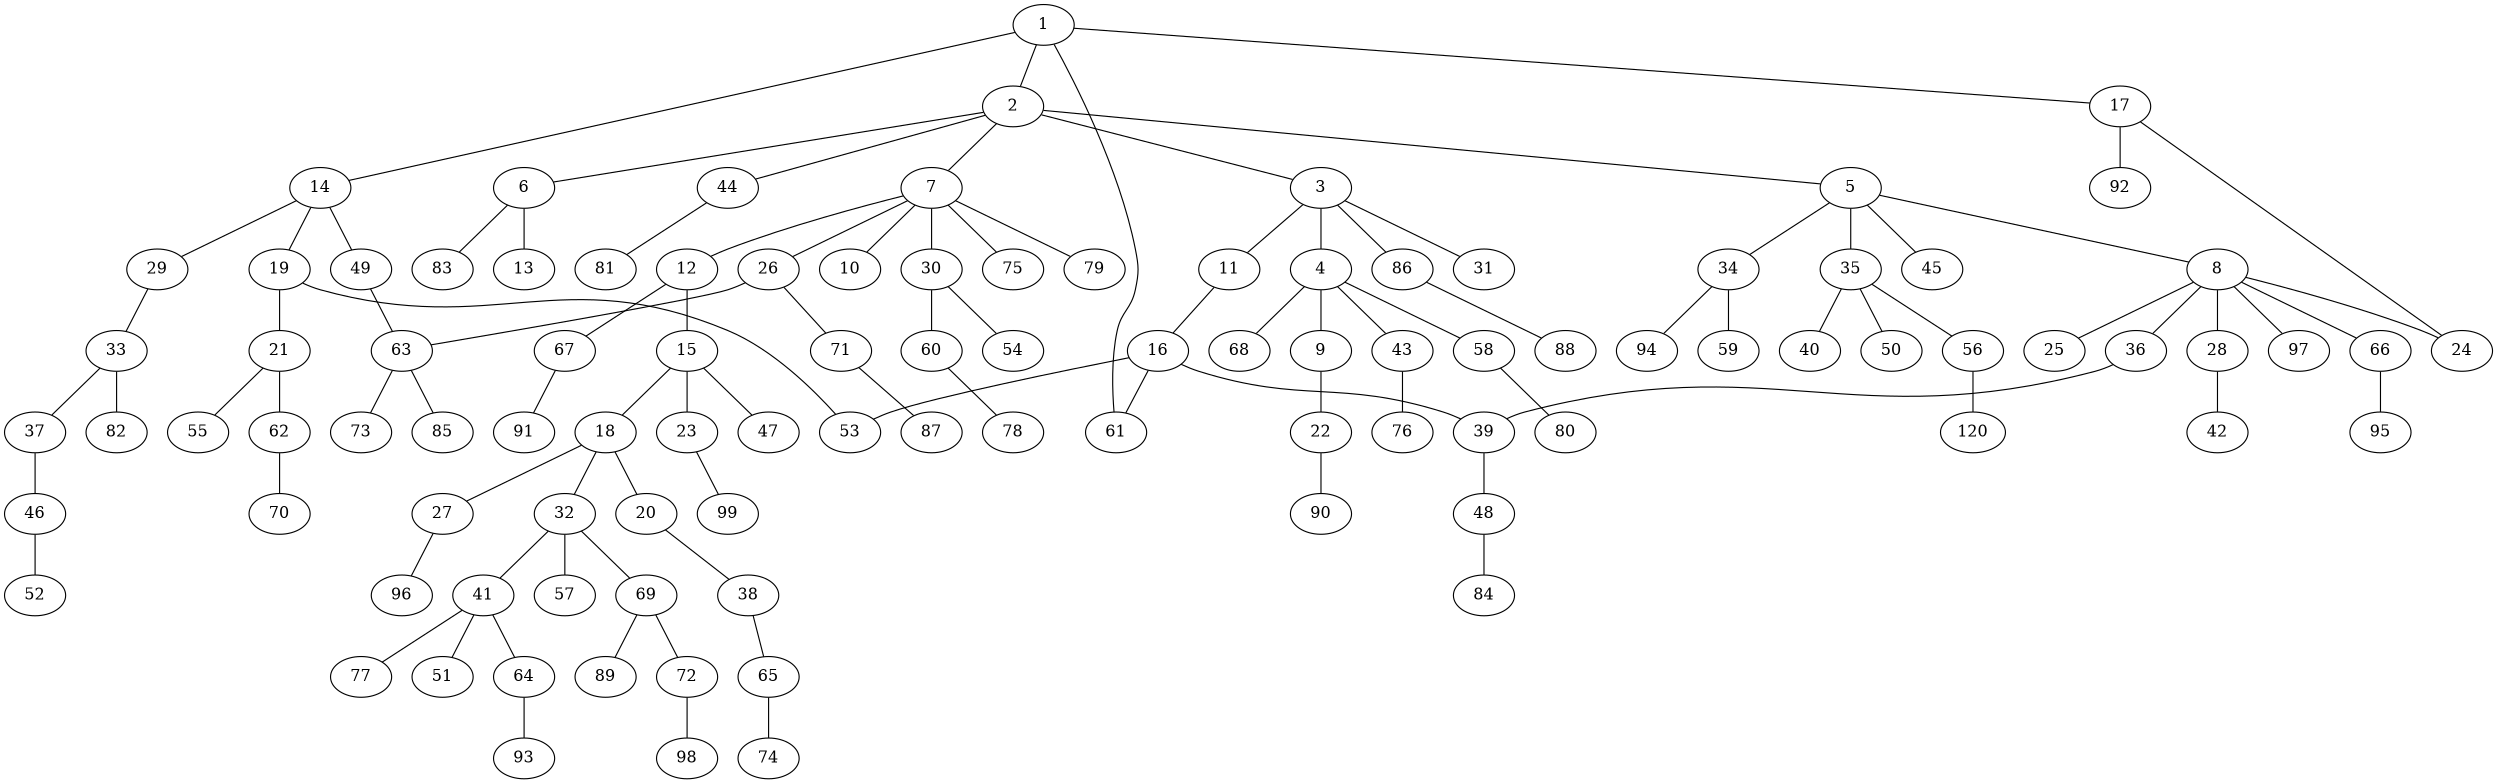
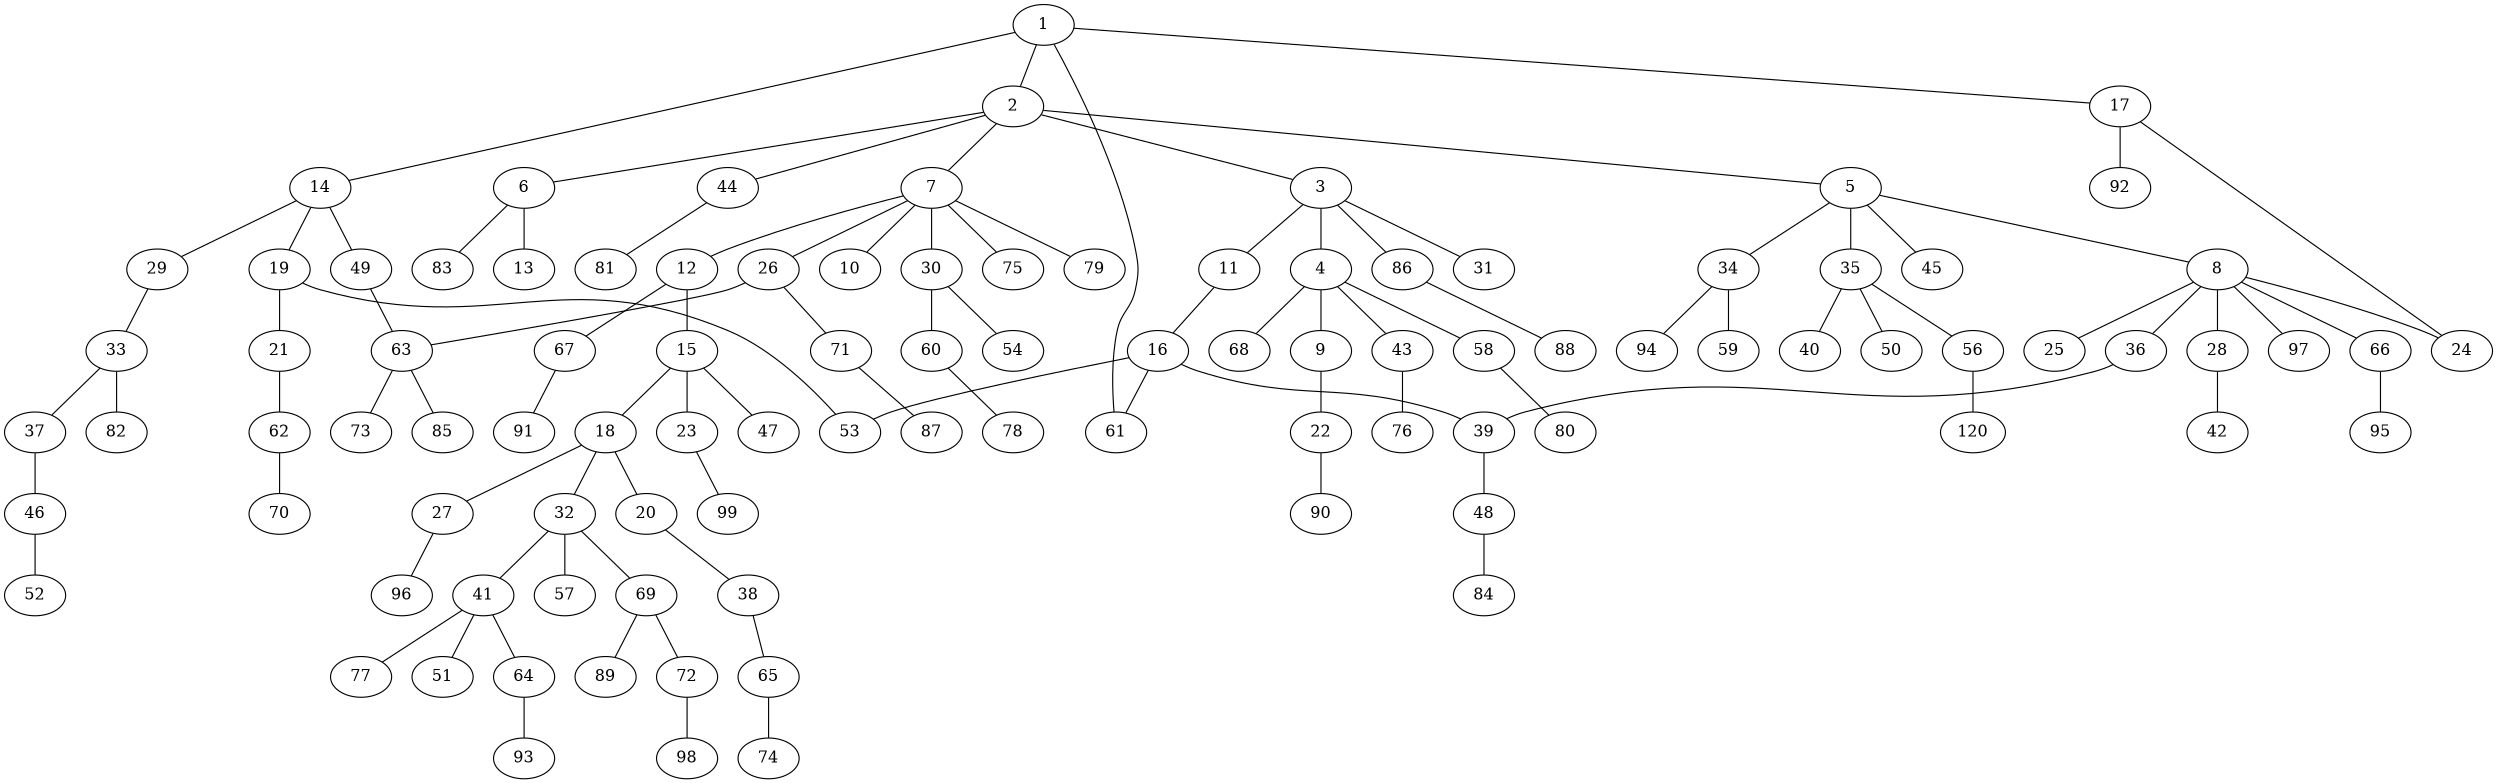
(198, 432) -> none
